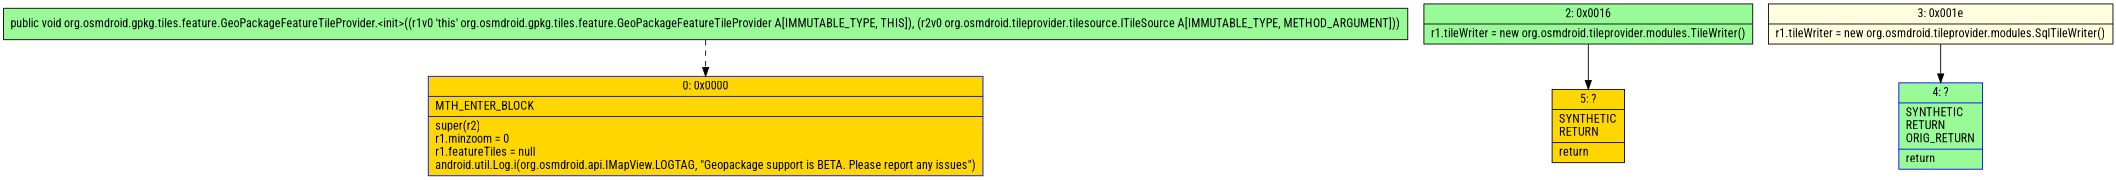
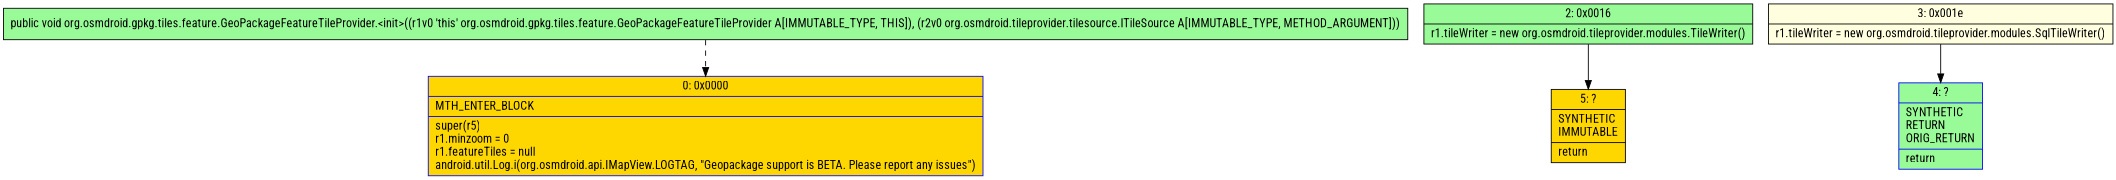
(458, 126) -> (458, 126)
(1579, 132) -> (1588, 132)
